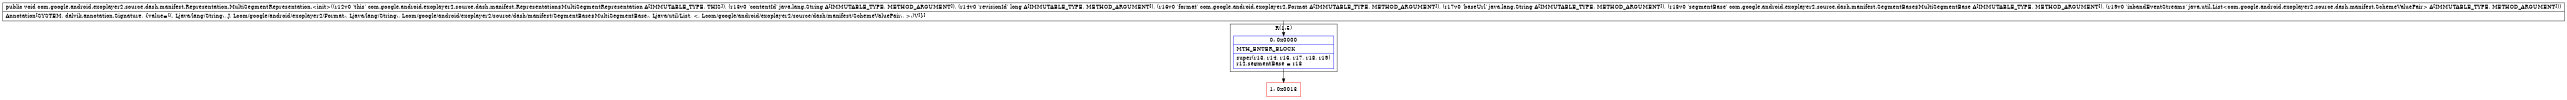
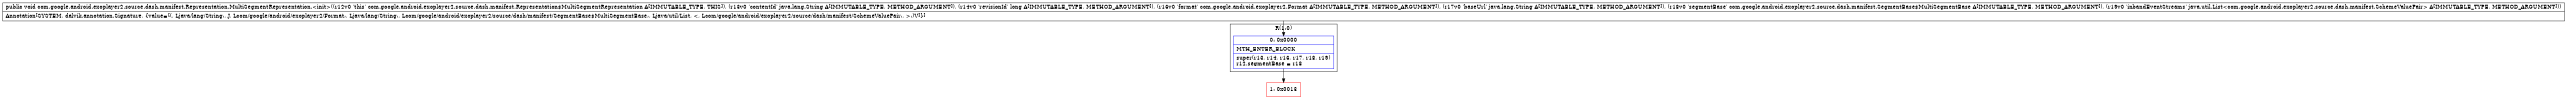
(1284, 28) -> (1284, 28)
